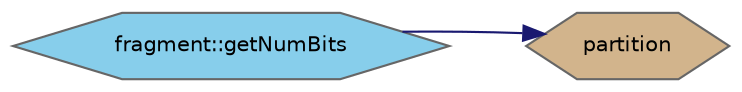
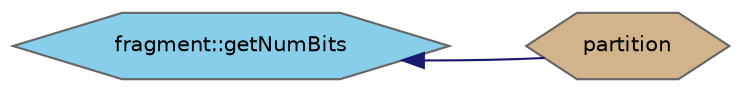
(463, 32) -> (484, 60)
